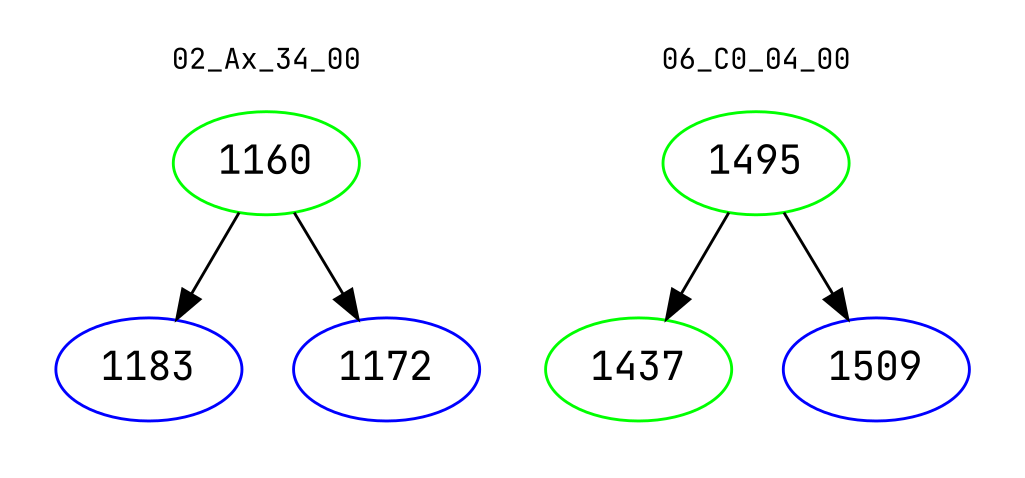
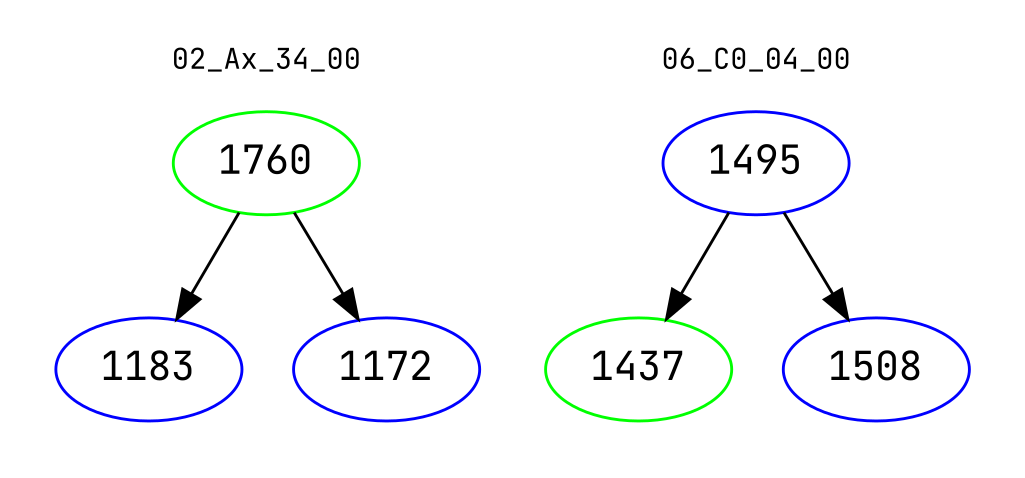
(266, 163) -> (266, 163)
(756, 163) -> (756, 163)
(876, 369) -> (876, 369)
